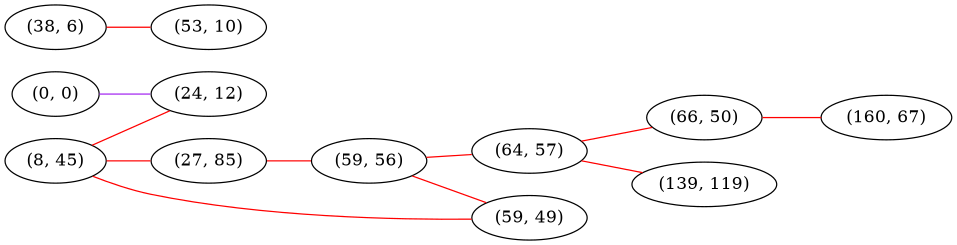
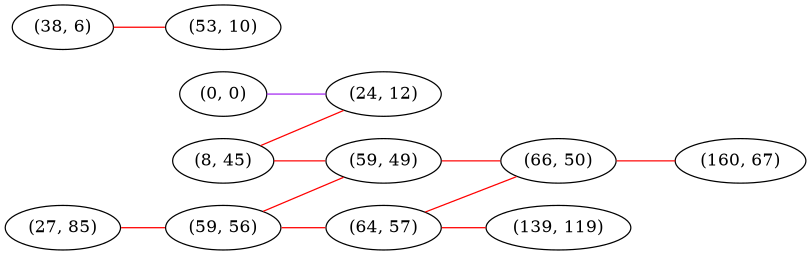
(129, 161) -> none
none -> (471, 161)
